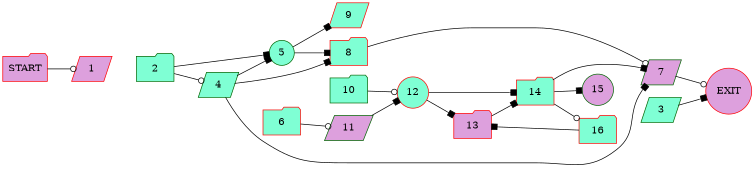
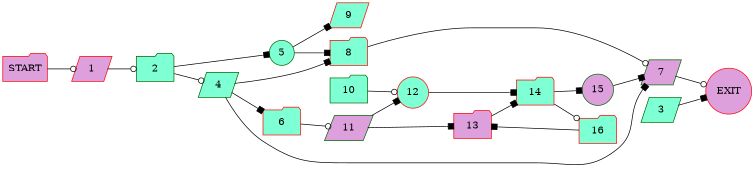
(595, 65) -> (625, 82)
none -> (119, 69)
(251, 69) -> (244, 100)
(437, 106) -> (407, 127)
